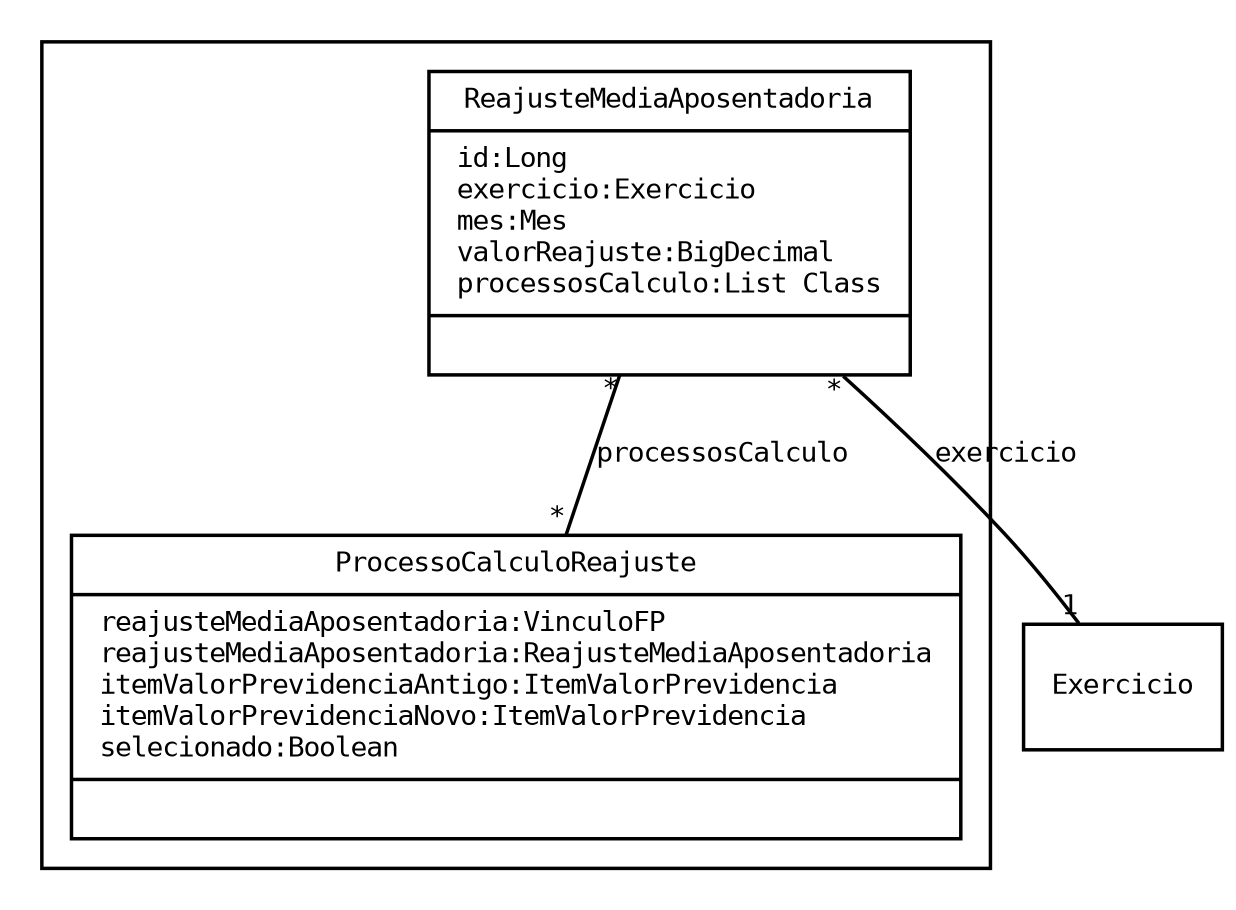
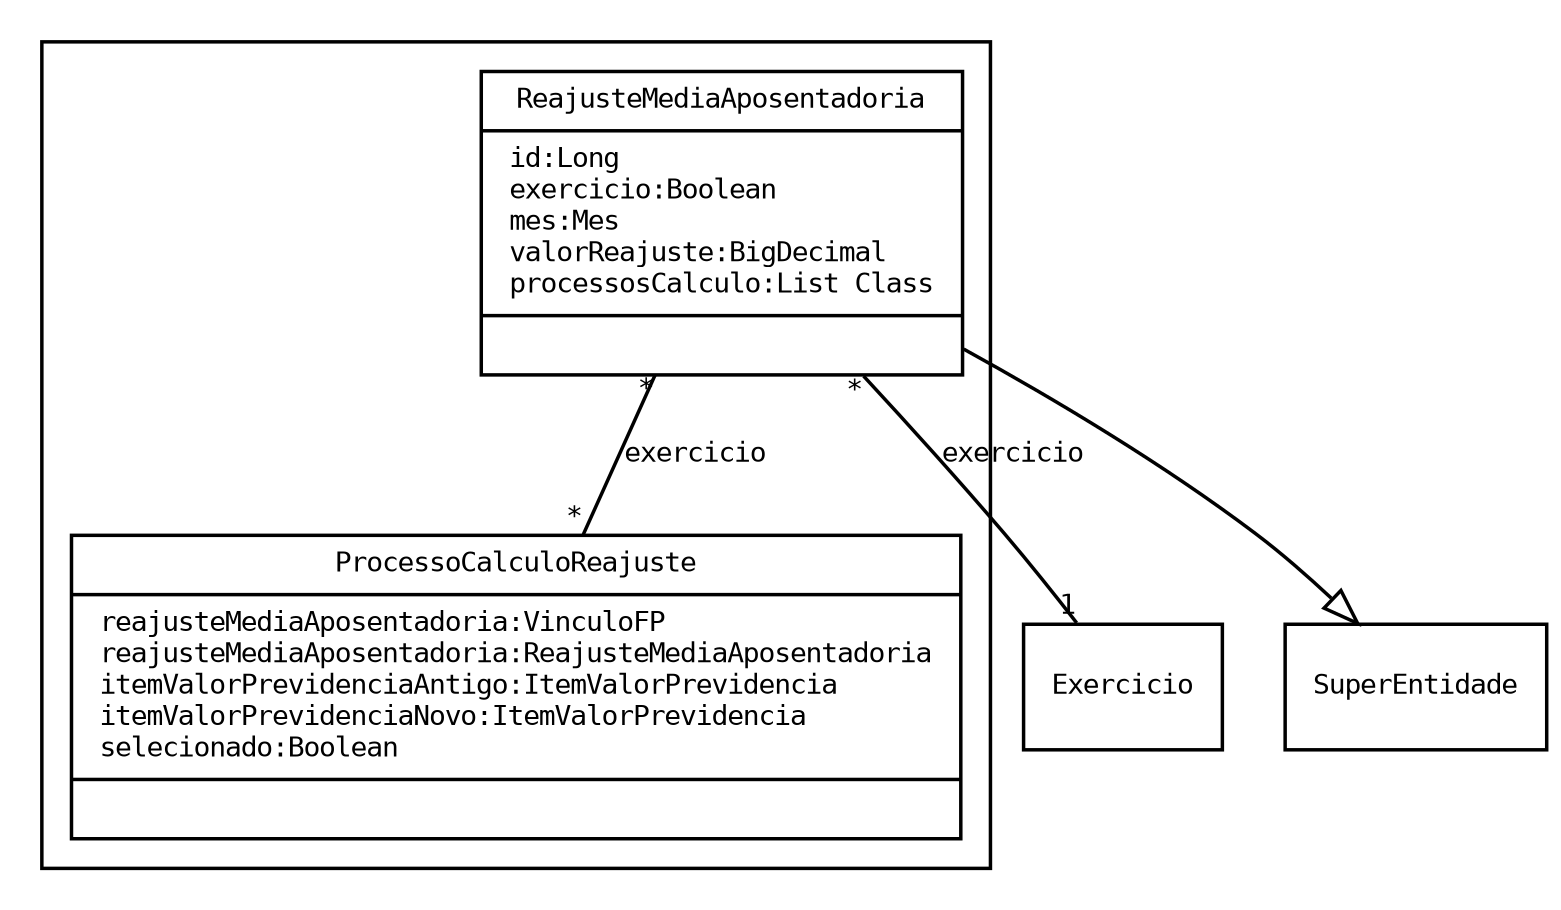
(607, 190) -> (643, 190)
(724, 455) -> (696, 455)
none -> (1416, 687)
